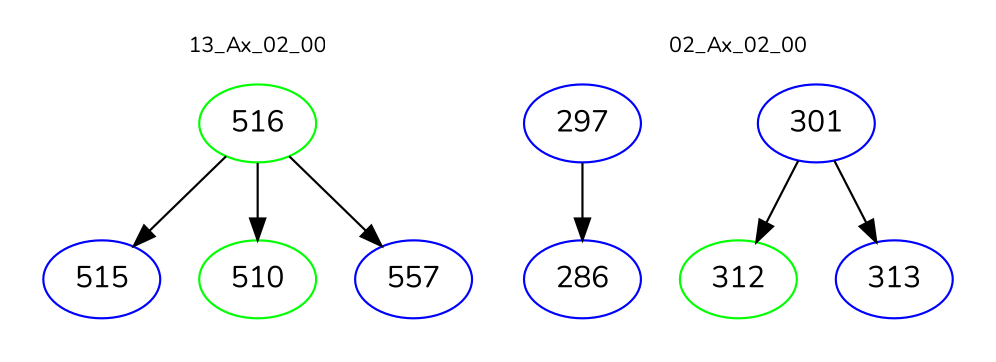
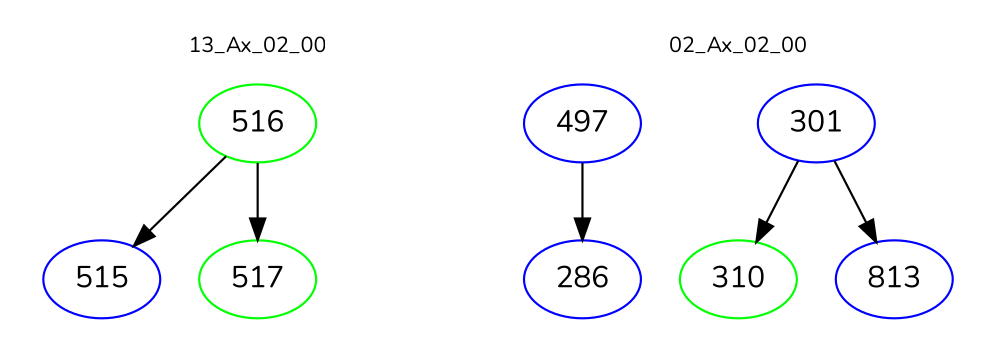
(582, 123) -> (582, 123)
(258, 279) -> (258, 279)
(414, 279) -> none
(738, 279) -> (738, 279)
(894, 279) -> (894, 279)
